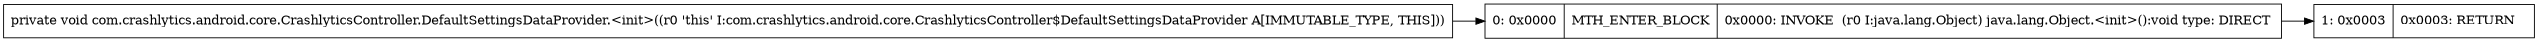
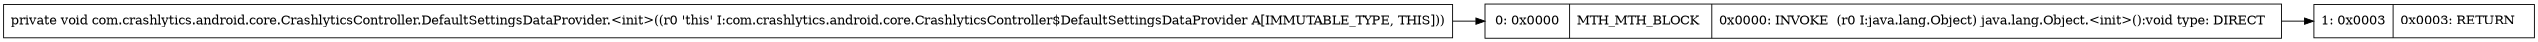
(1641, 21) -> (1638, 21)
